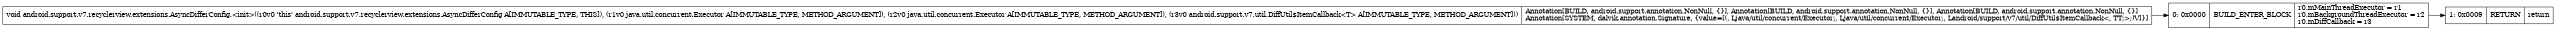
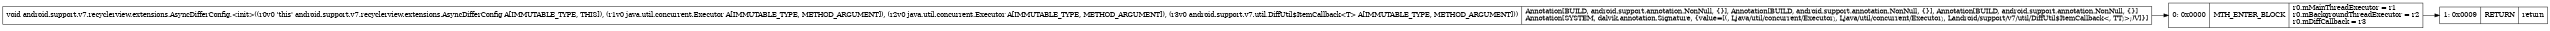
(2252, 15) -> (2249, 15)
